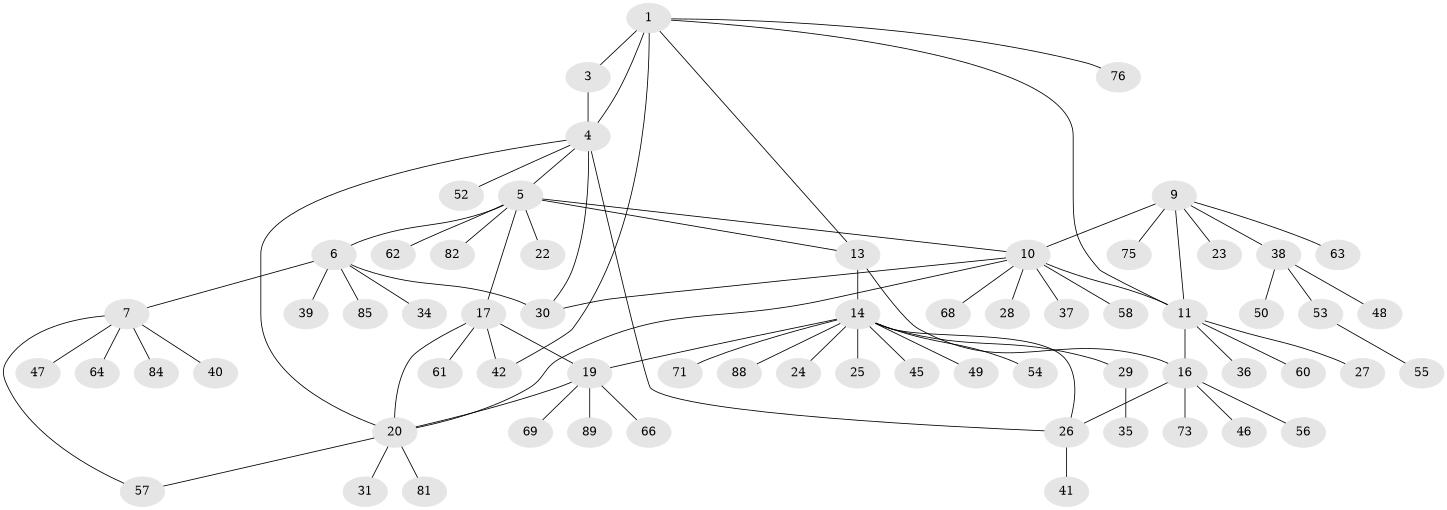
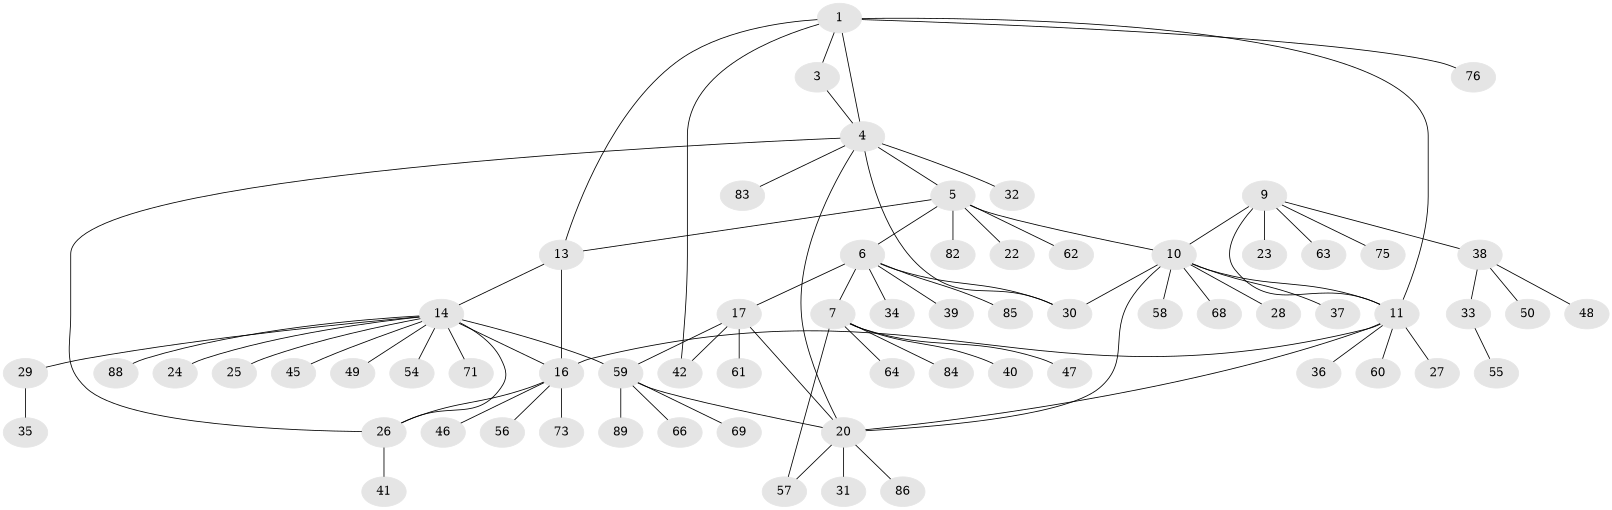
(461, 196) -> (1012, 196)
none -> (742, 196)
(502, 255) -> (796, 287)
(1321, 314) -> (1468, 314)
none -> (502, 344)
(590, 373) -> (621, 373)
none -> (1126, 392)
(424, 492) -> (903, 492)
